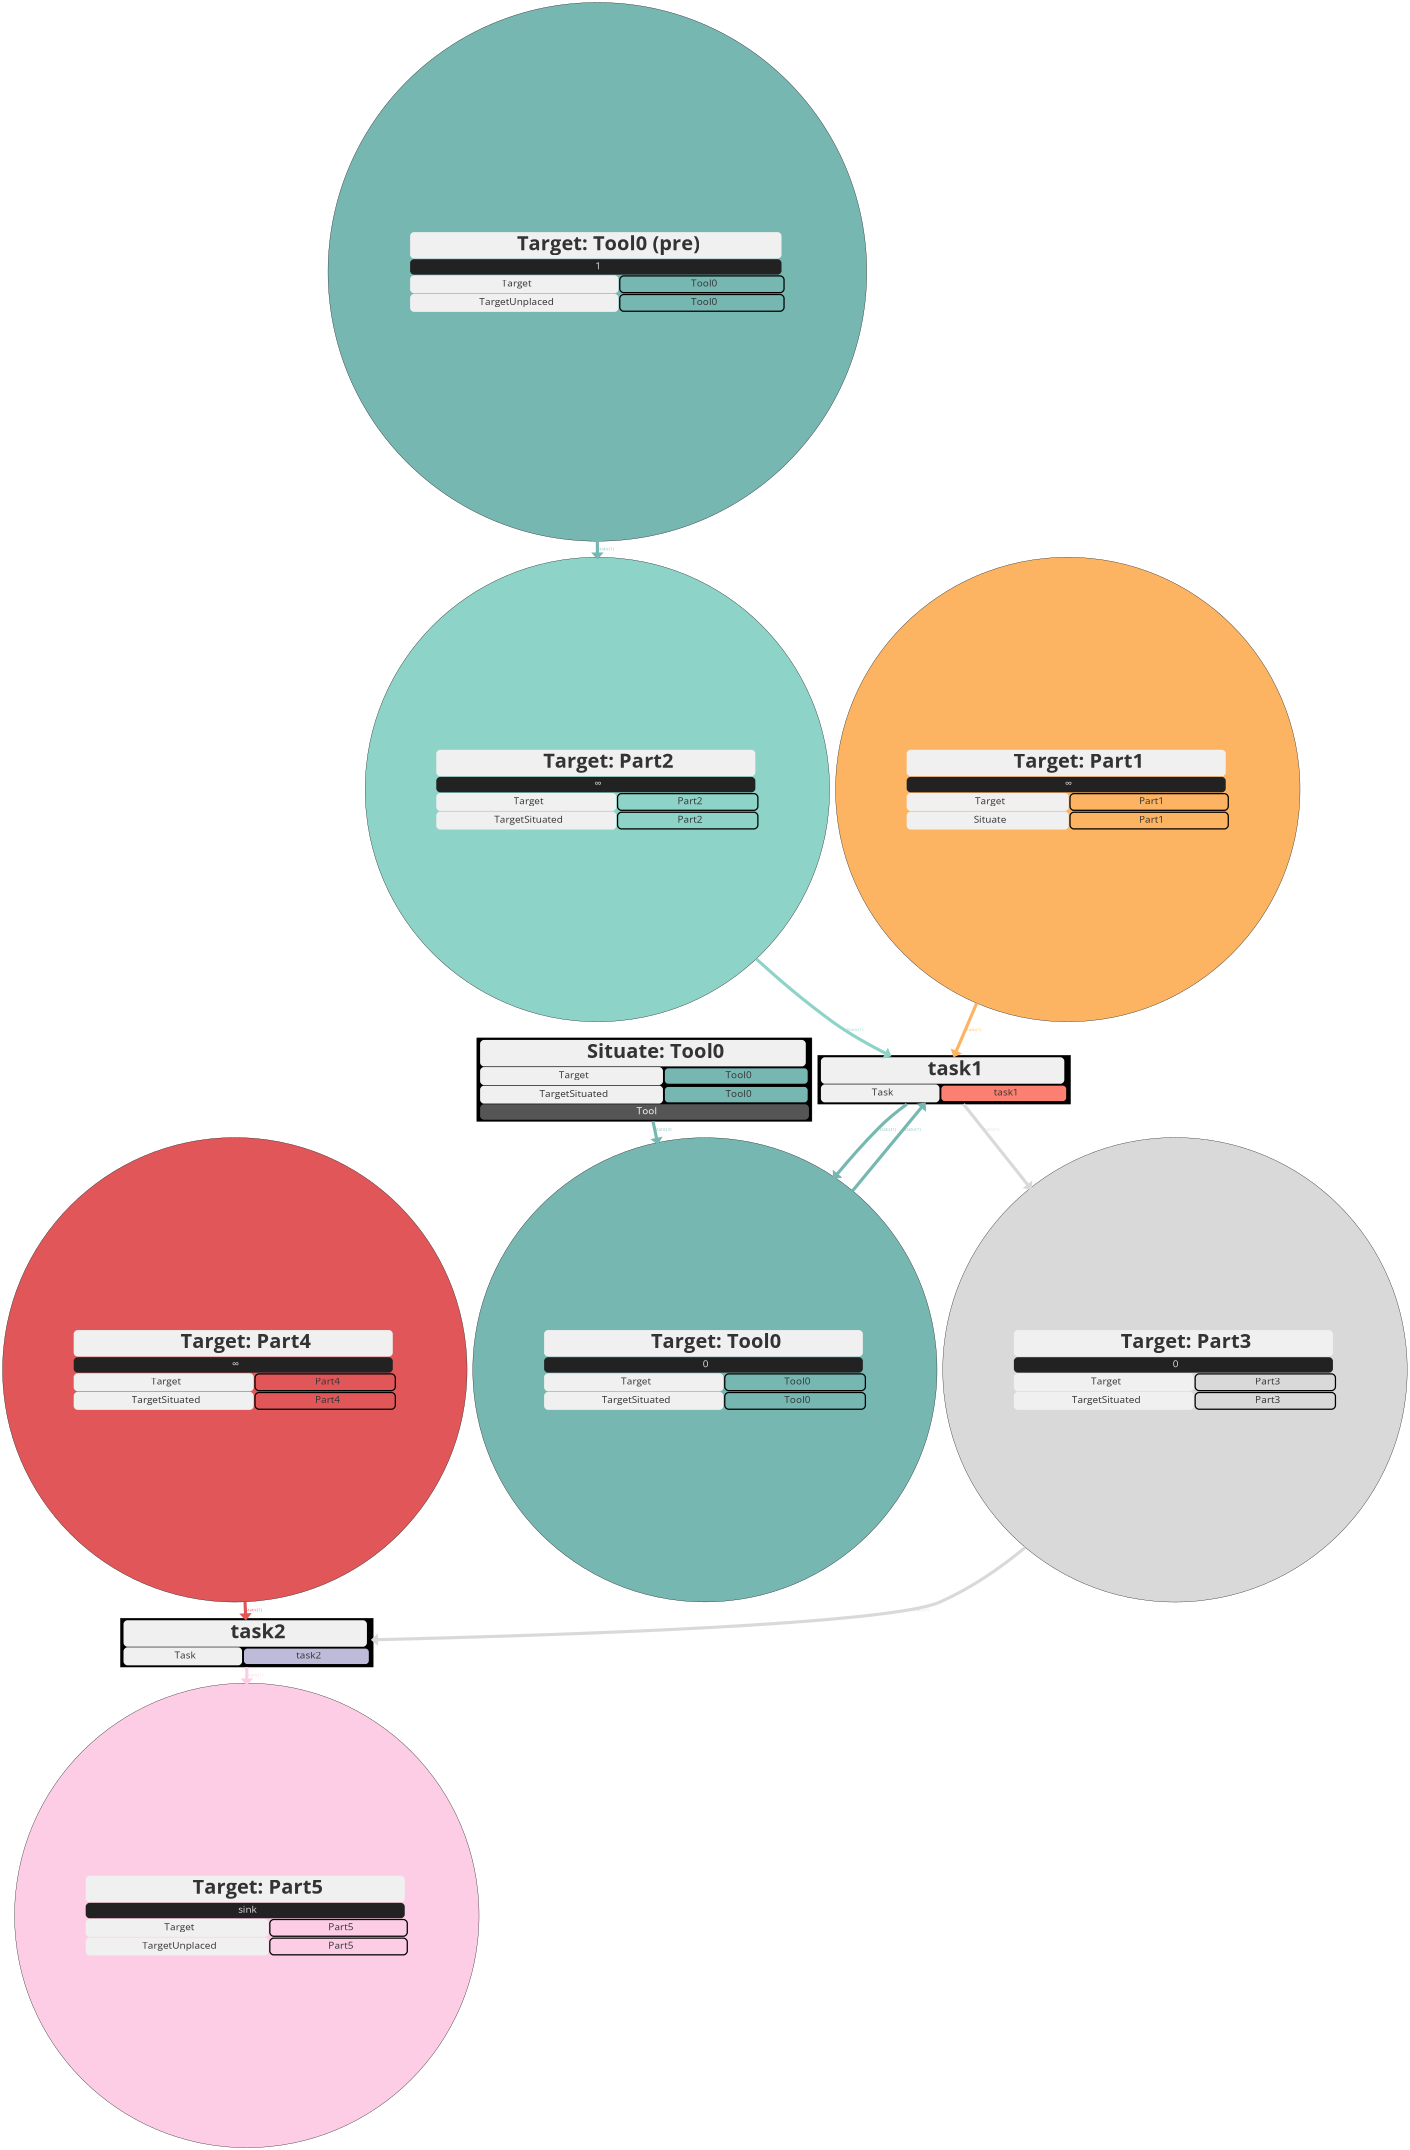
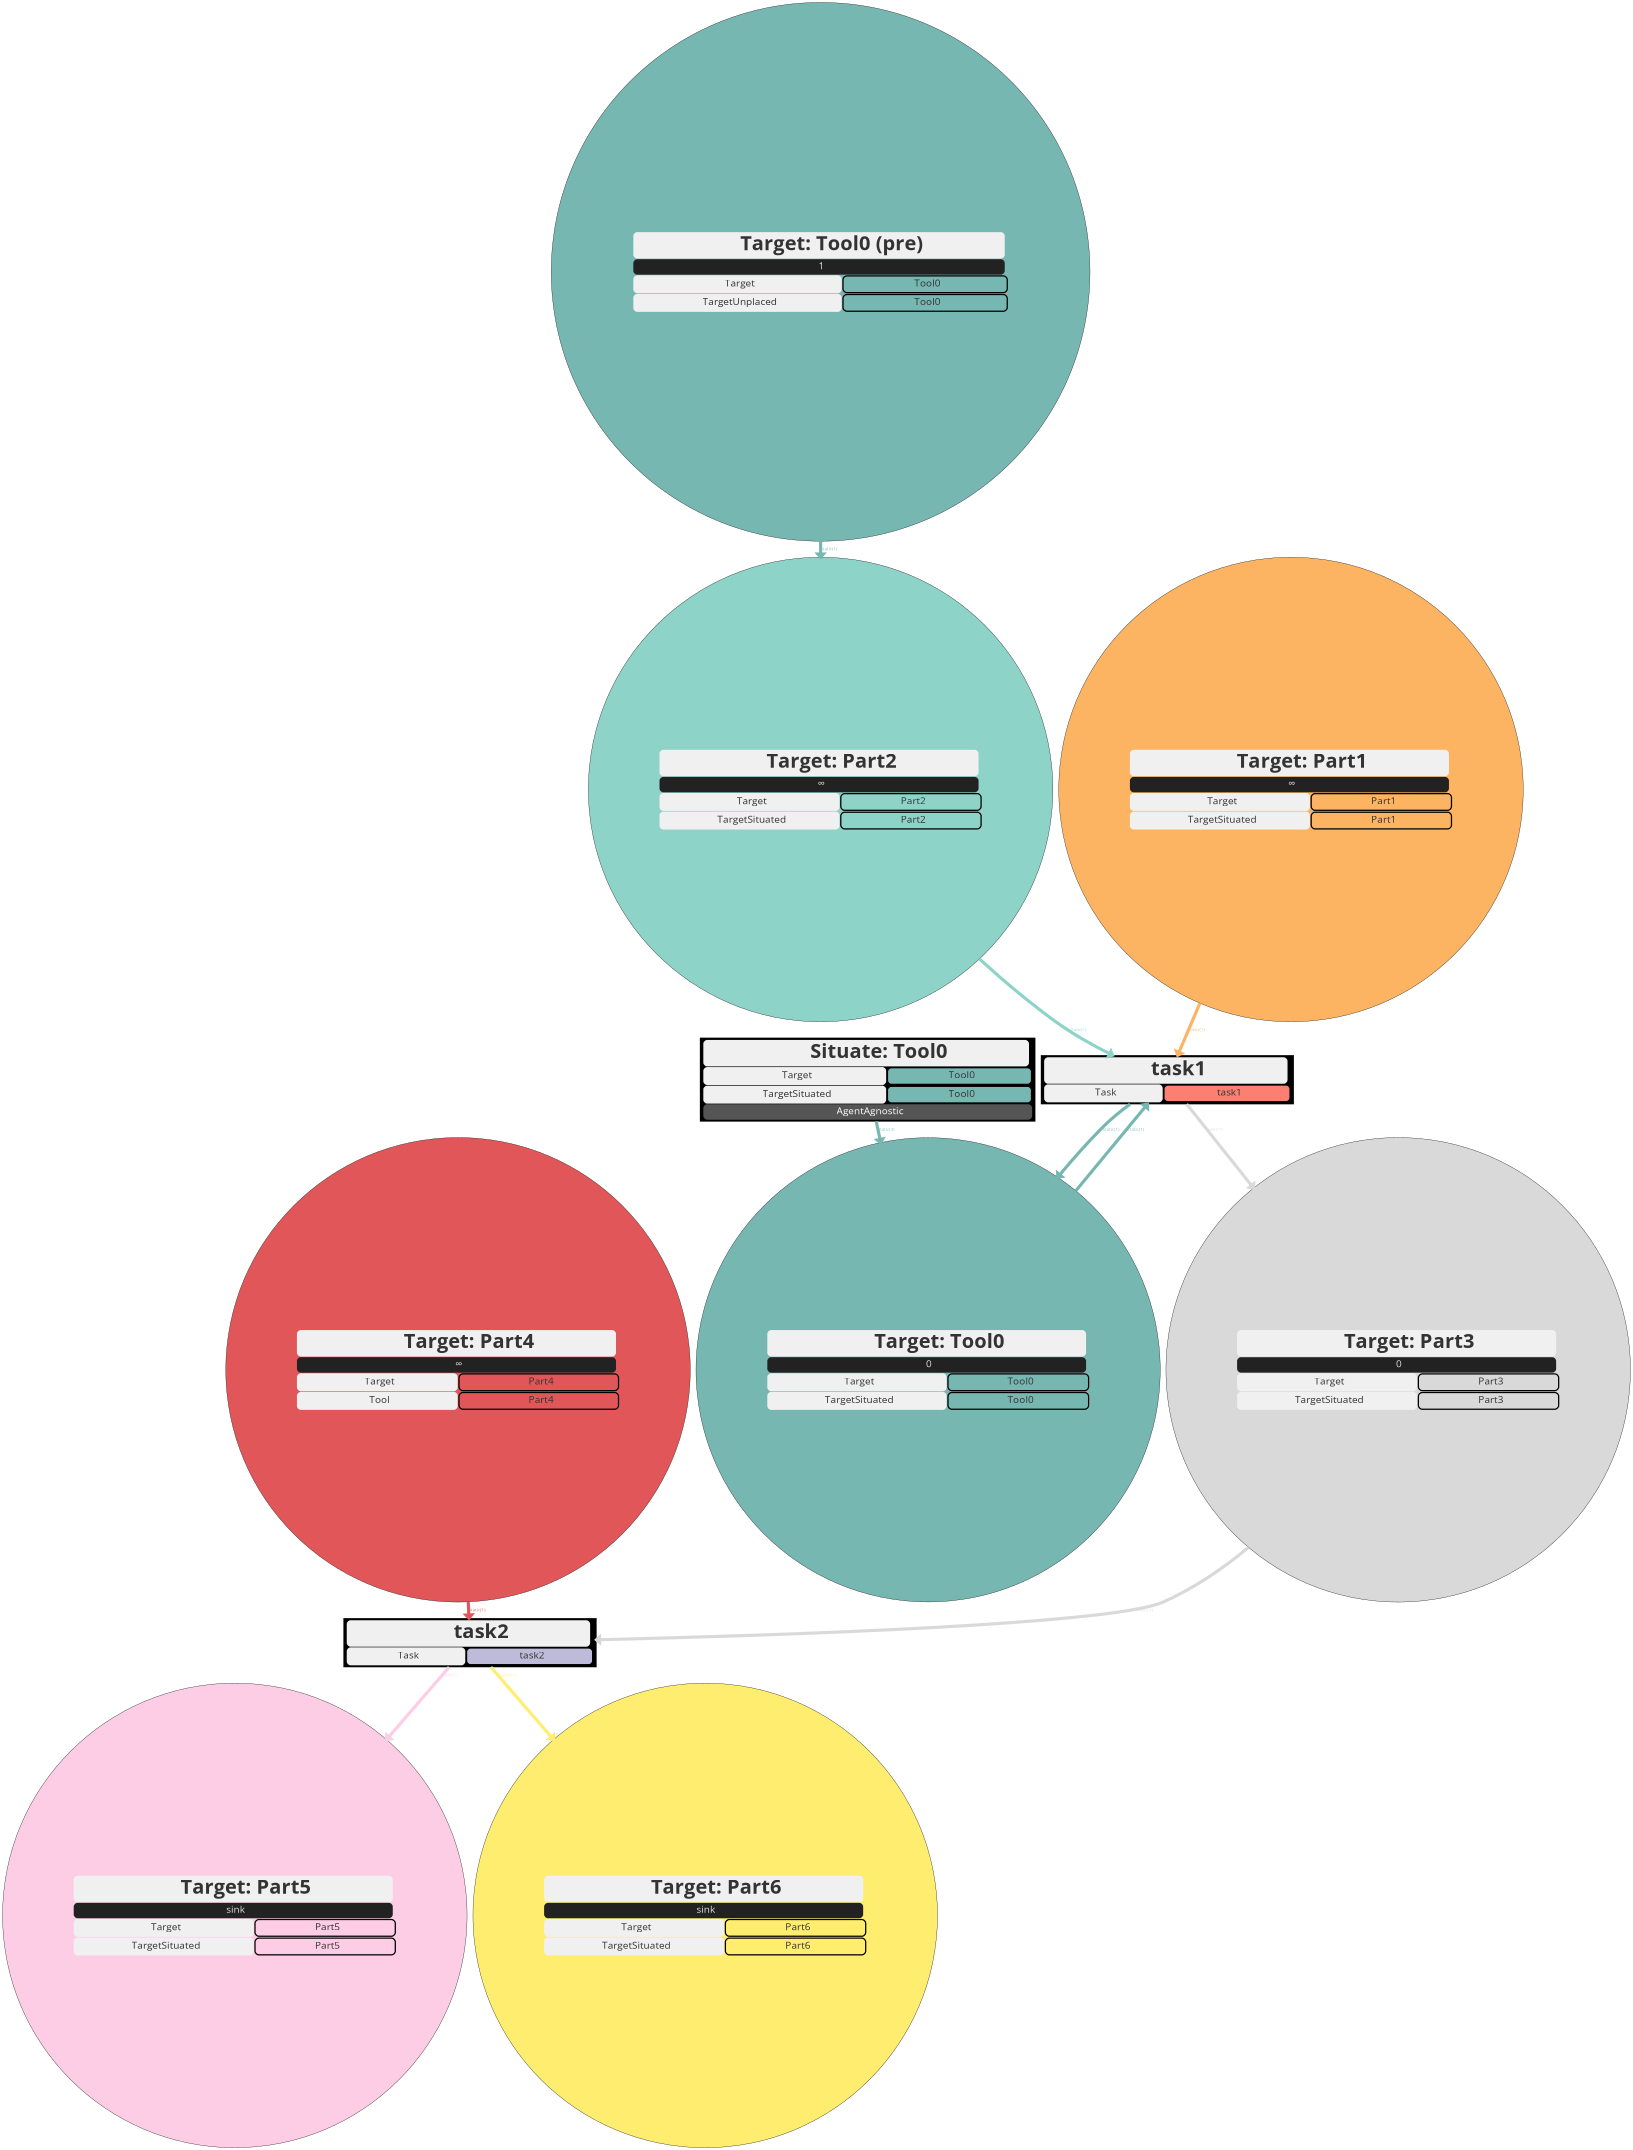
(990, 820) -> (1222, 820)
(647, 1111) -> (870, 1111)
(166, 1400) -> (380, 1400)
none -> (705, 1915)
(179, 1946) -> (166, 1946)
